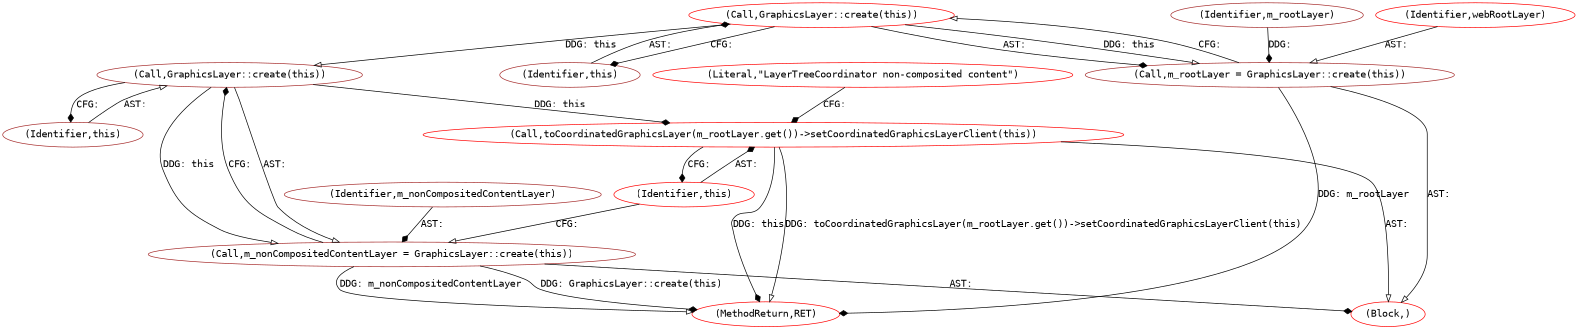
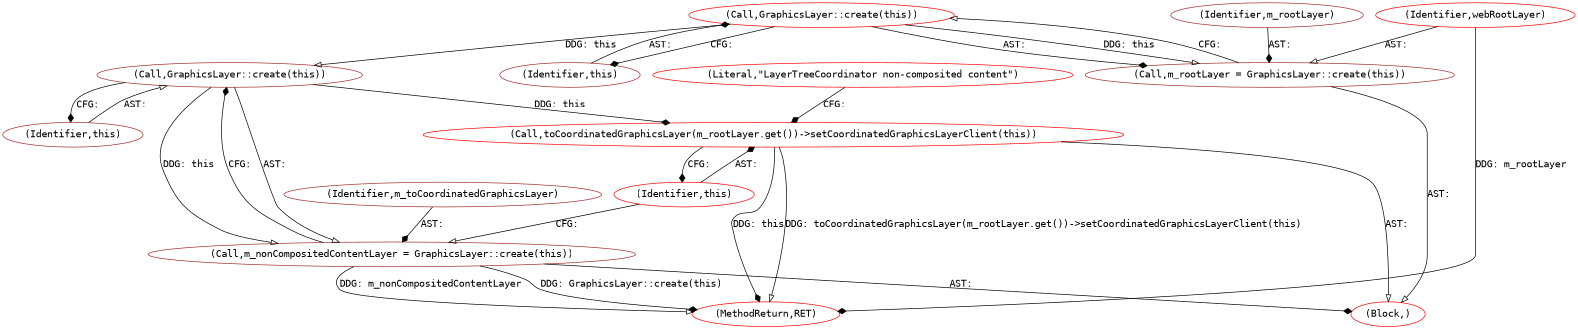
(1283, 45) -> (1283, 45)
(443, 195) -> (443, 195)
(1159, 287) -> (1276, 289)
